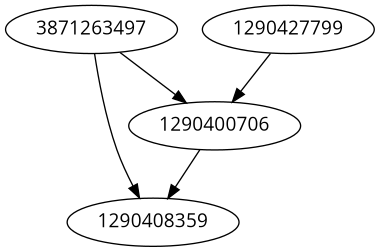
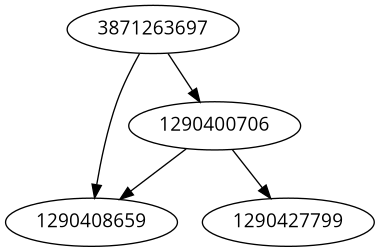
(92, 29) -> (153, 29)
(256, 72) -> (247, 169)
(153, 222) -> (92, 222)
